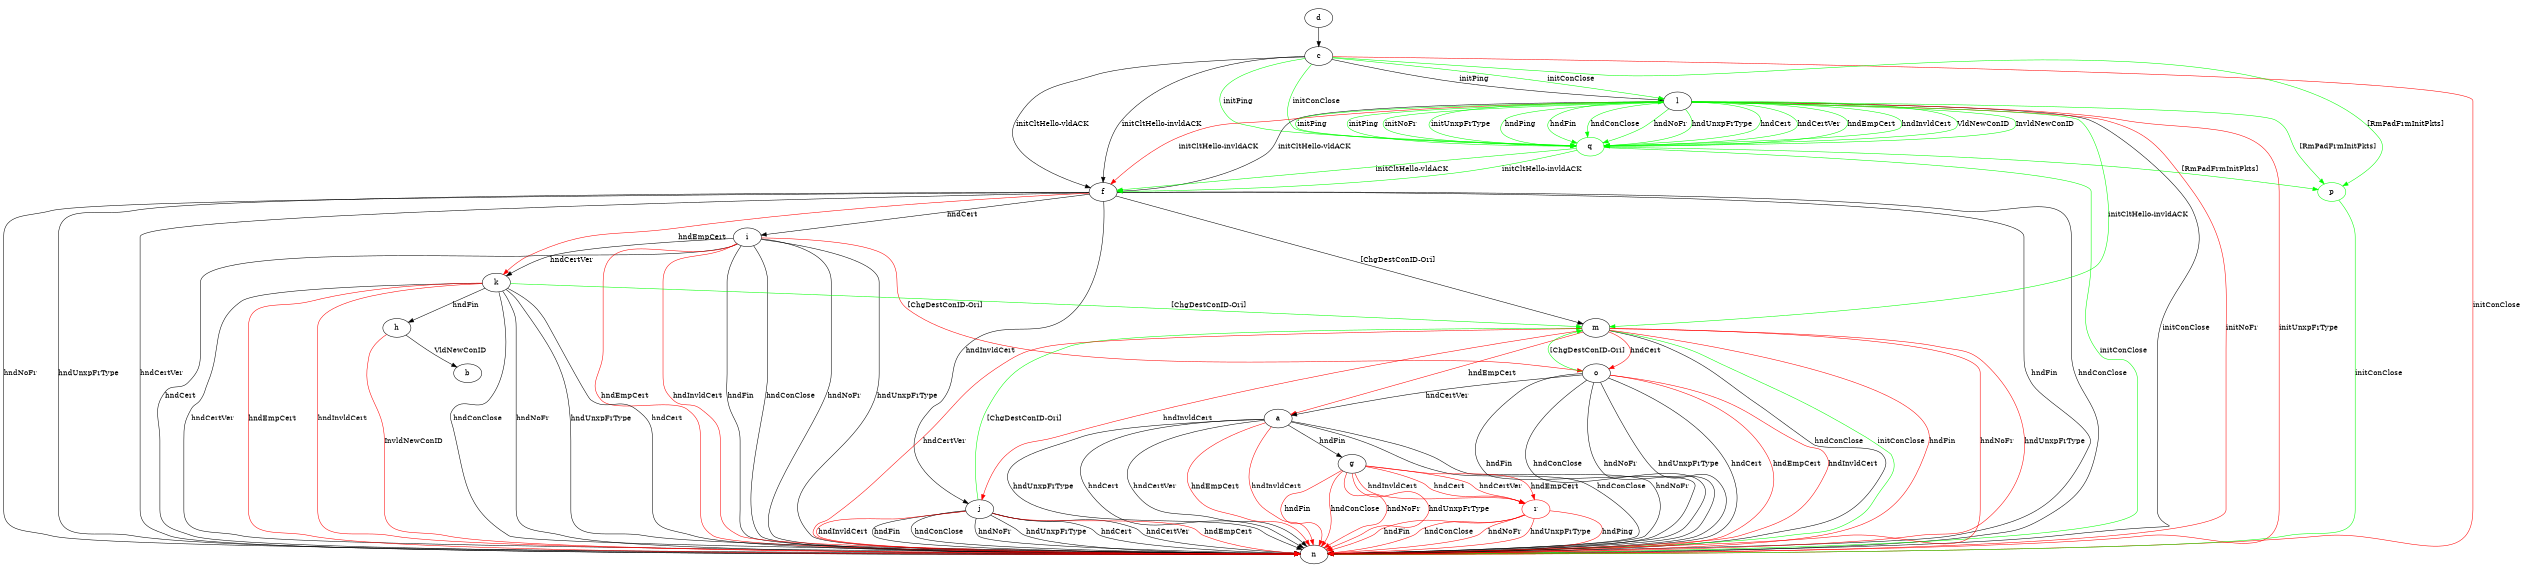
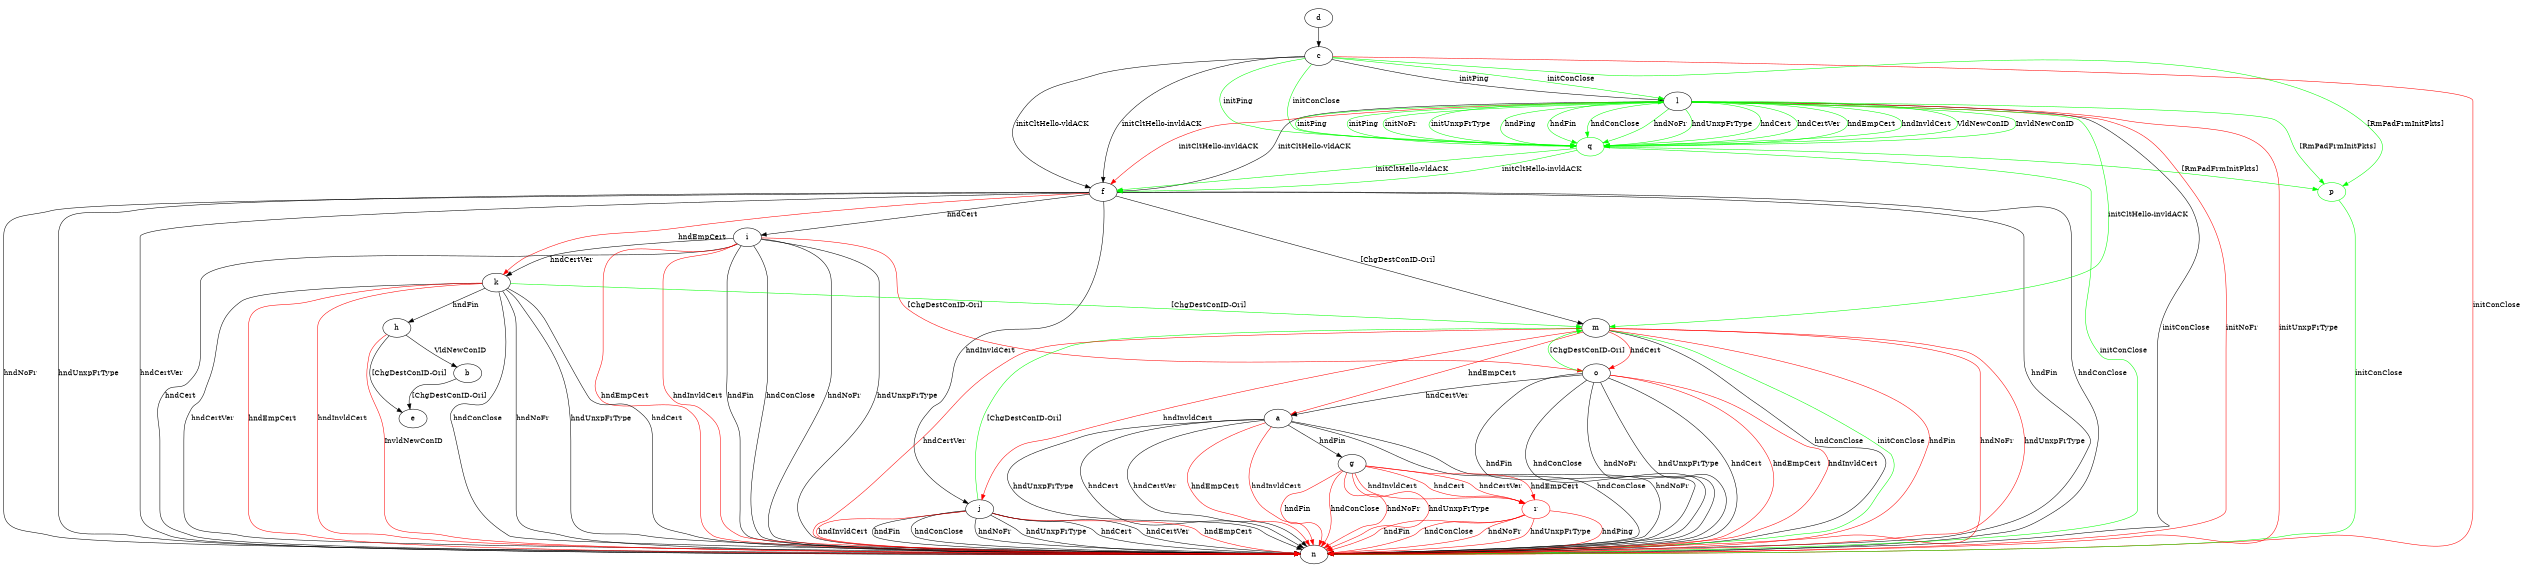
none -> (413, 419)
